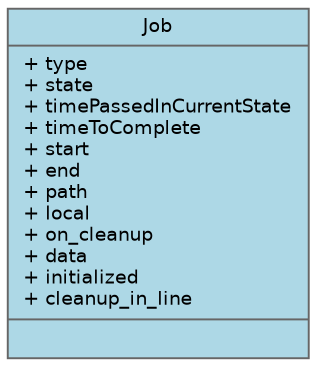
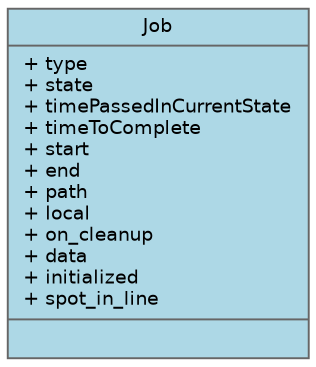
(109, 299) -> (91, 299)
